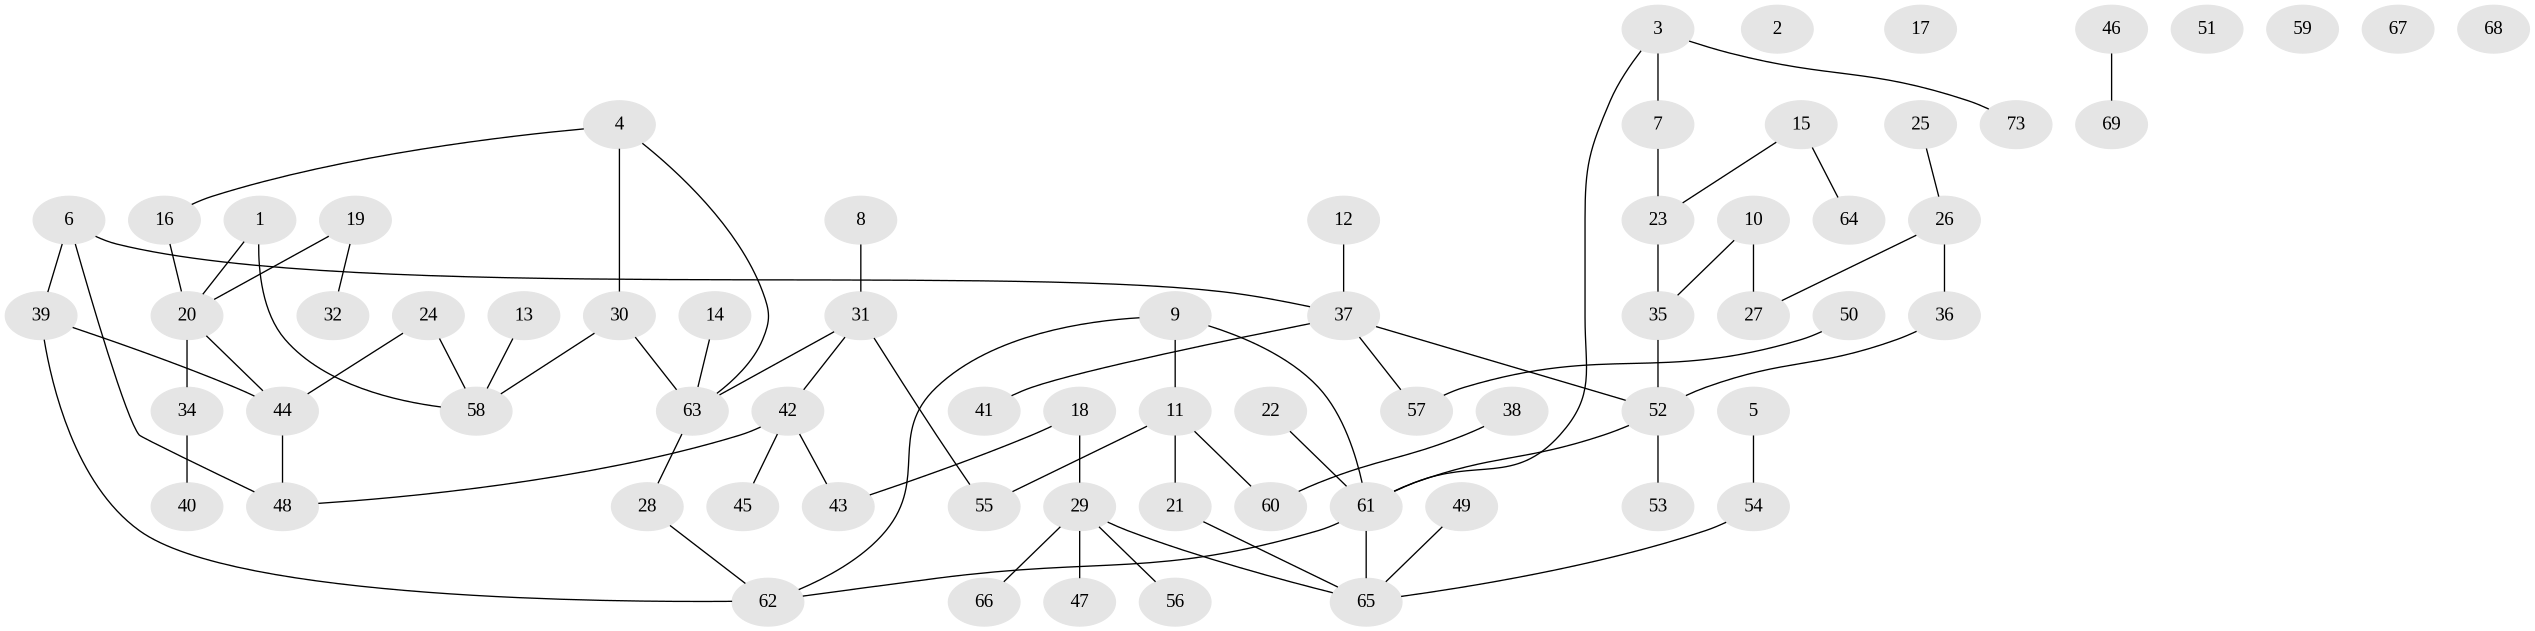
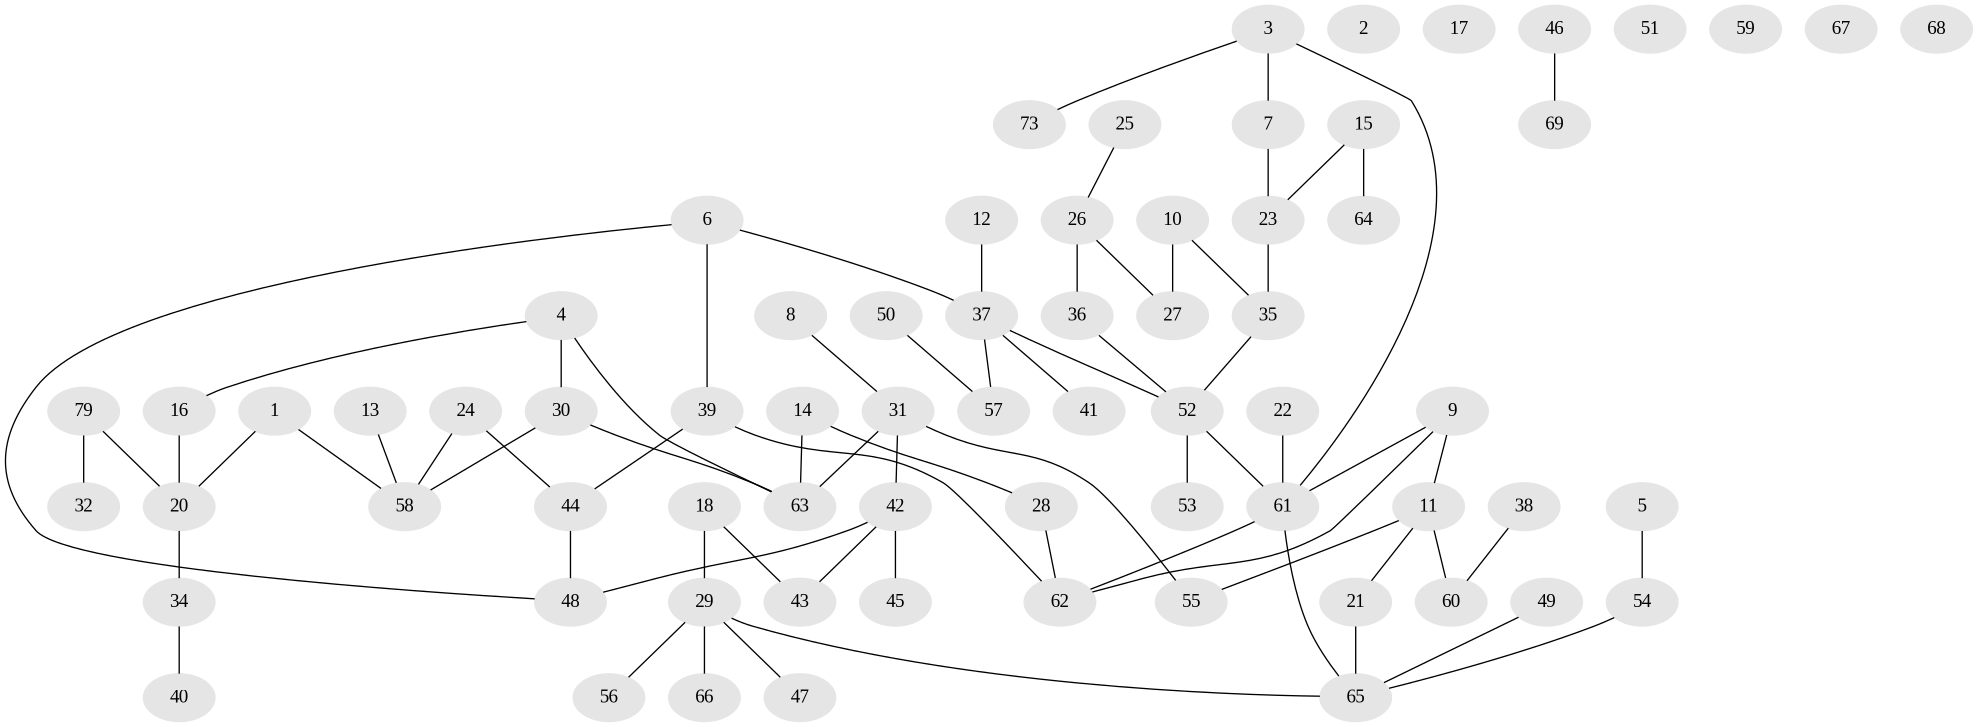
(355, 220) -> (84, 411)
(235, 363) -> none
(668, 462) -> (921, 460)
